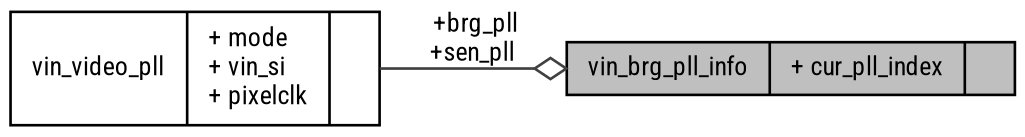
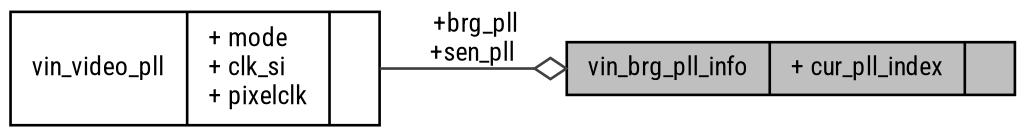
(248, 67) -> (248, 67)
